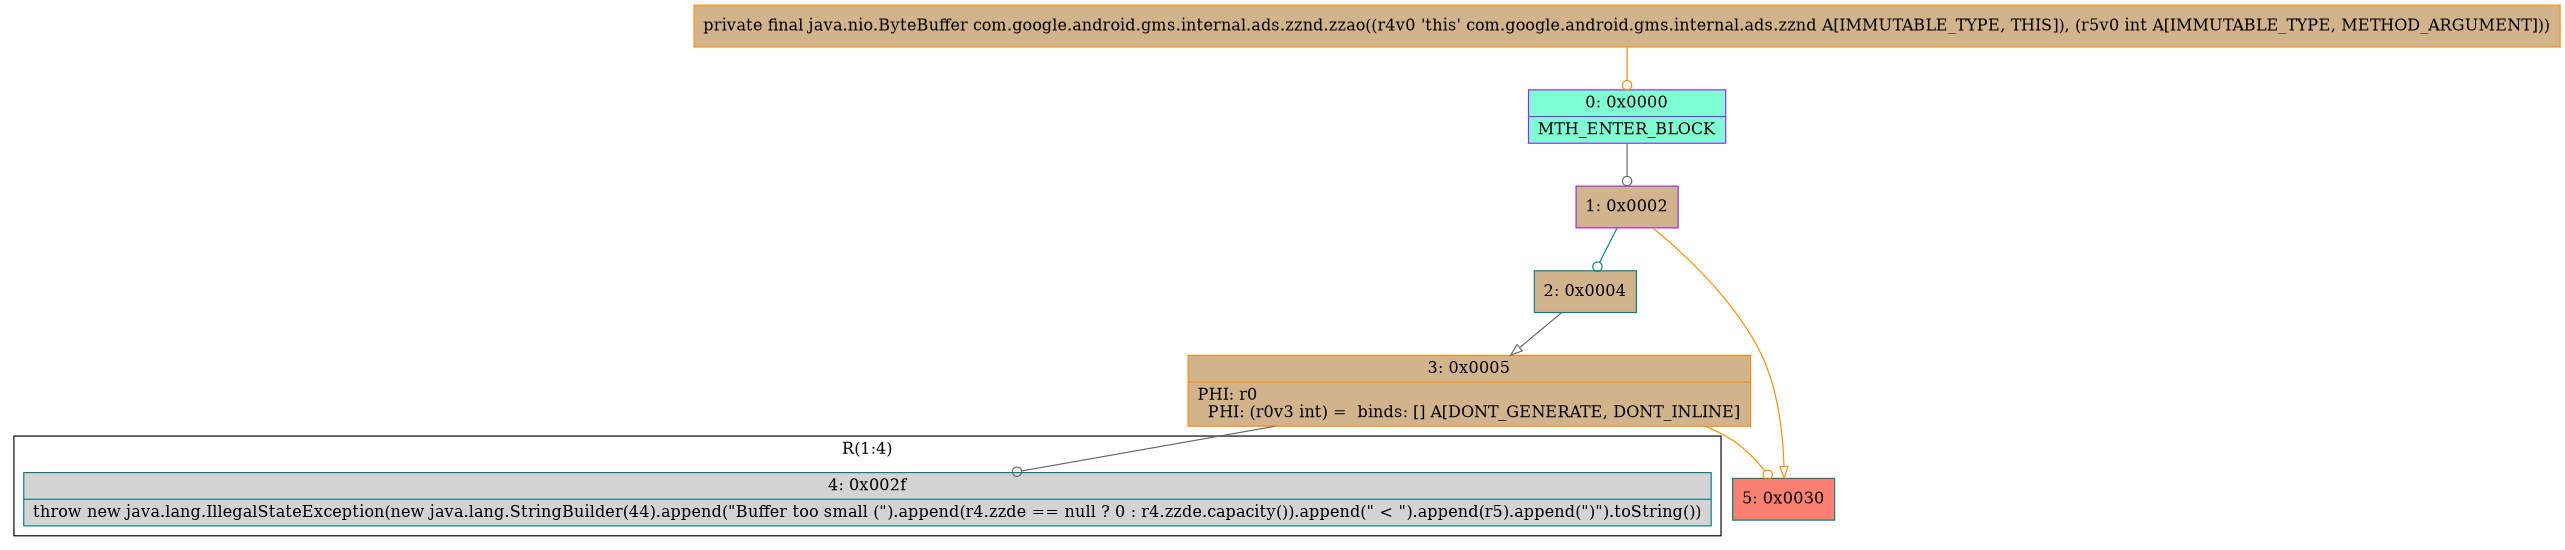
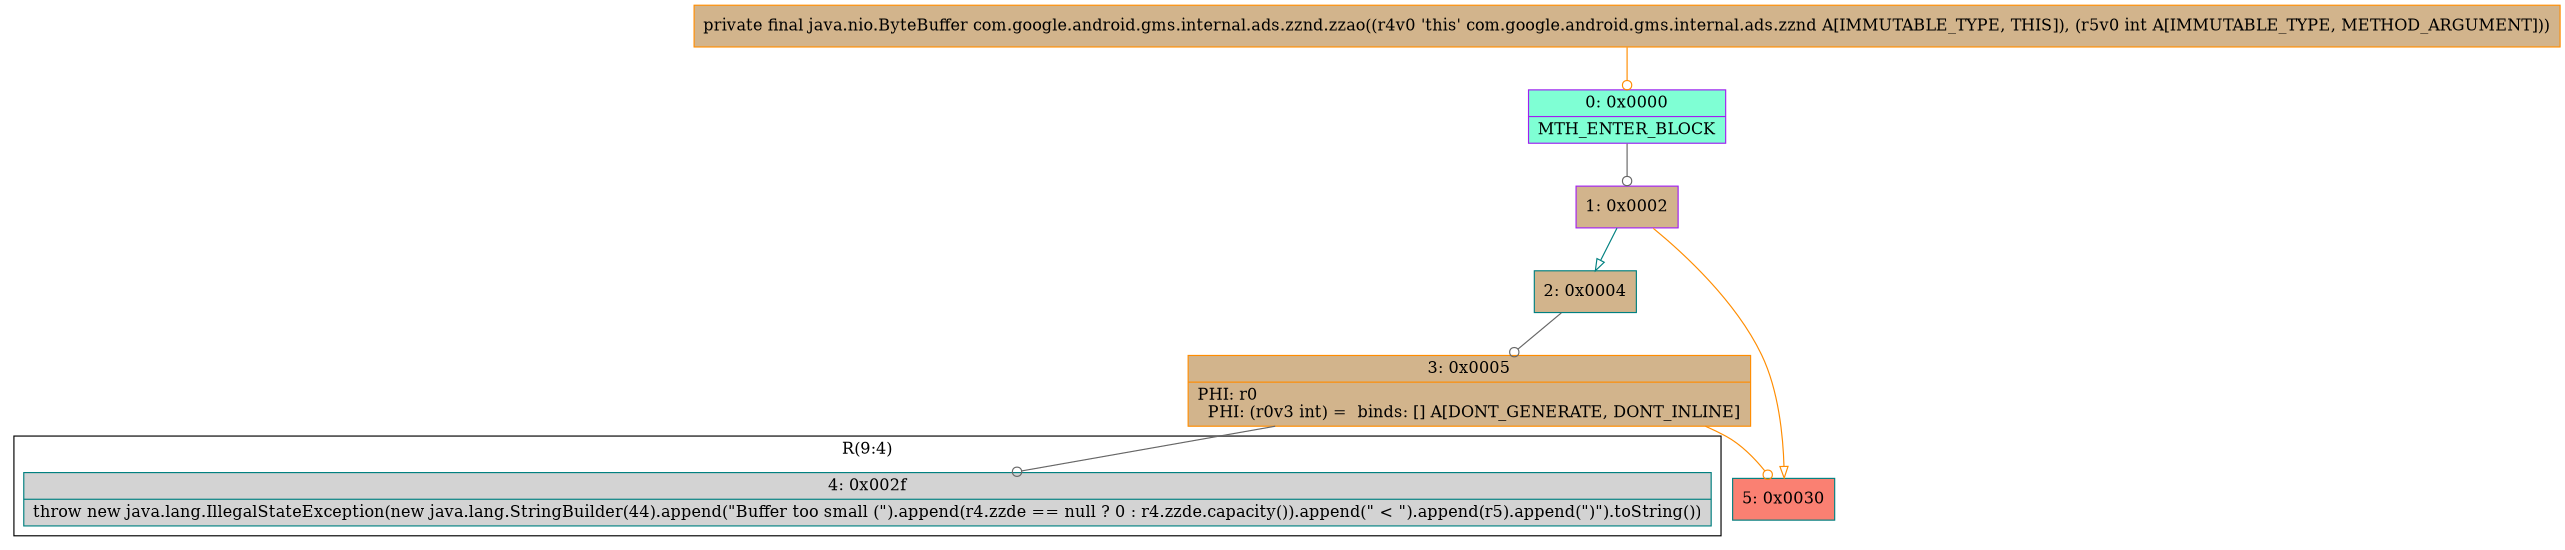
(1608, 245) -> (1609, 244)
(1541, 330) -> (1540, 331)
(867, 449) -> (867, 449)
